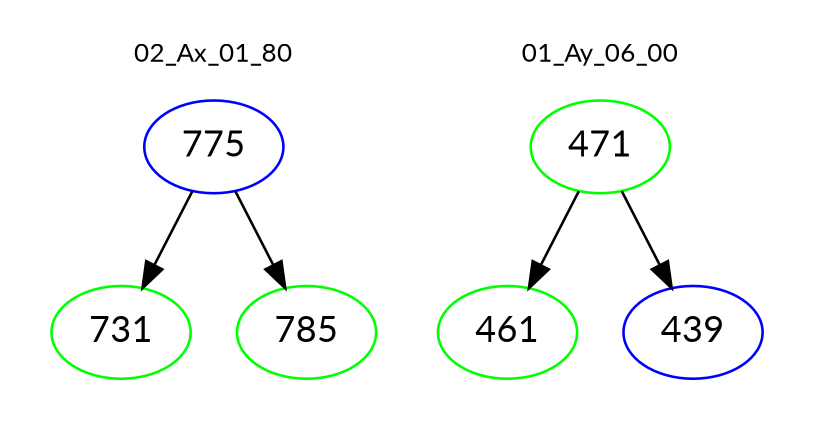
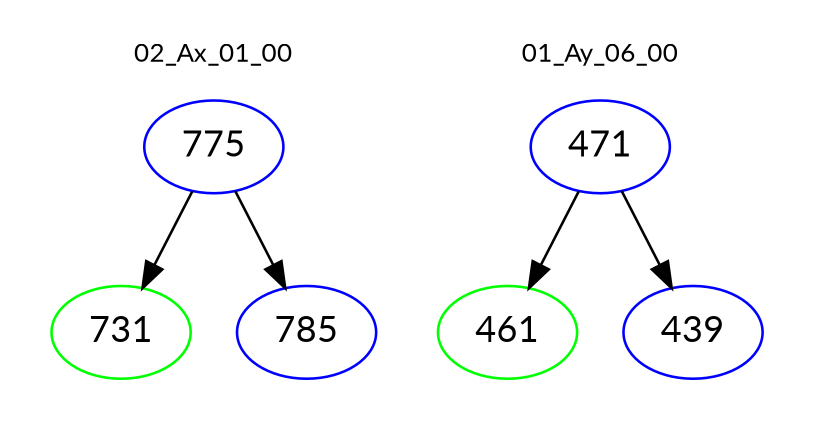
(214, 55) -> (214, 55)
(600, 147) -> (600, 147)
(307, 332) -> (307, 332)
